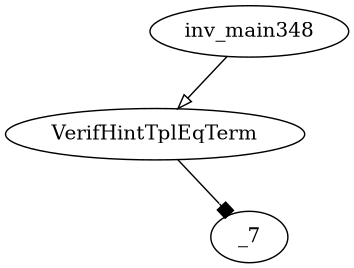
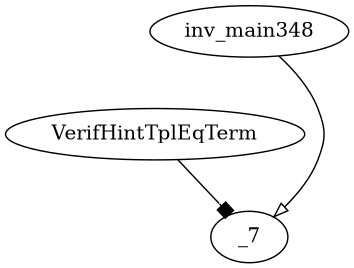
(207, 77) -> (324, 130)
